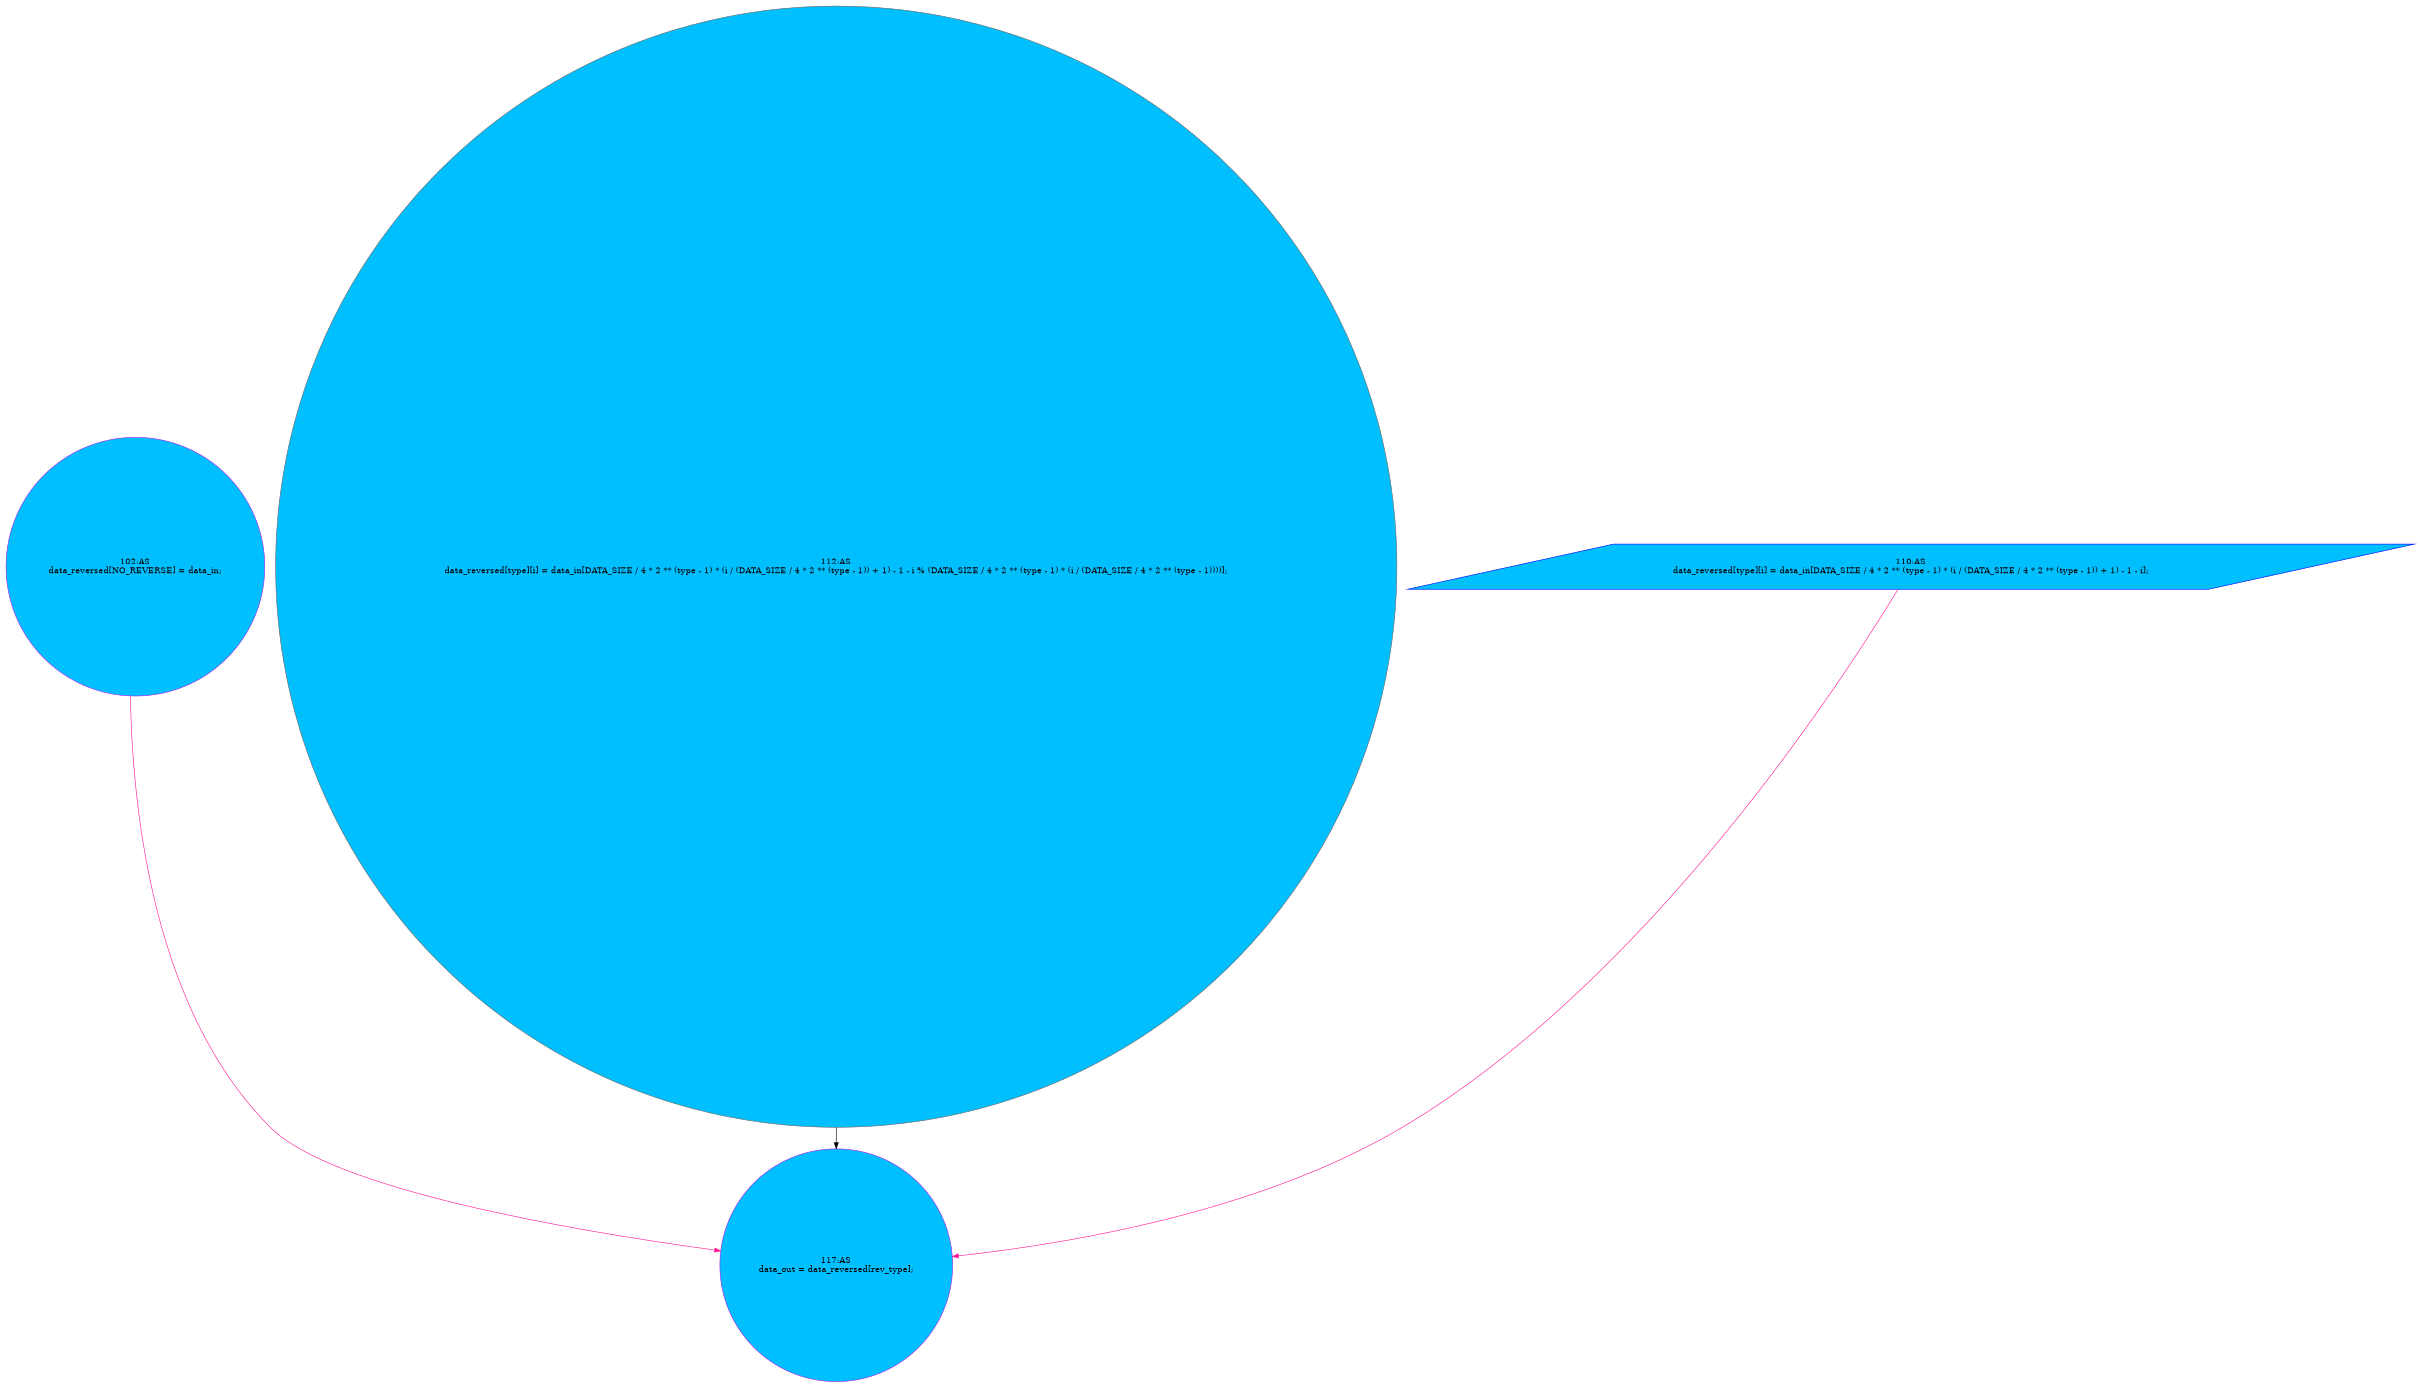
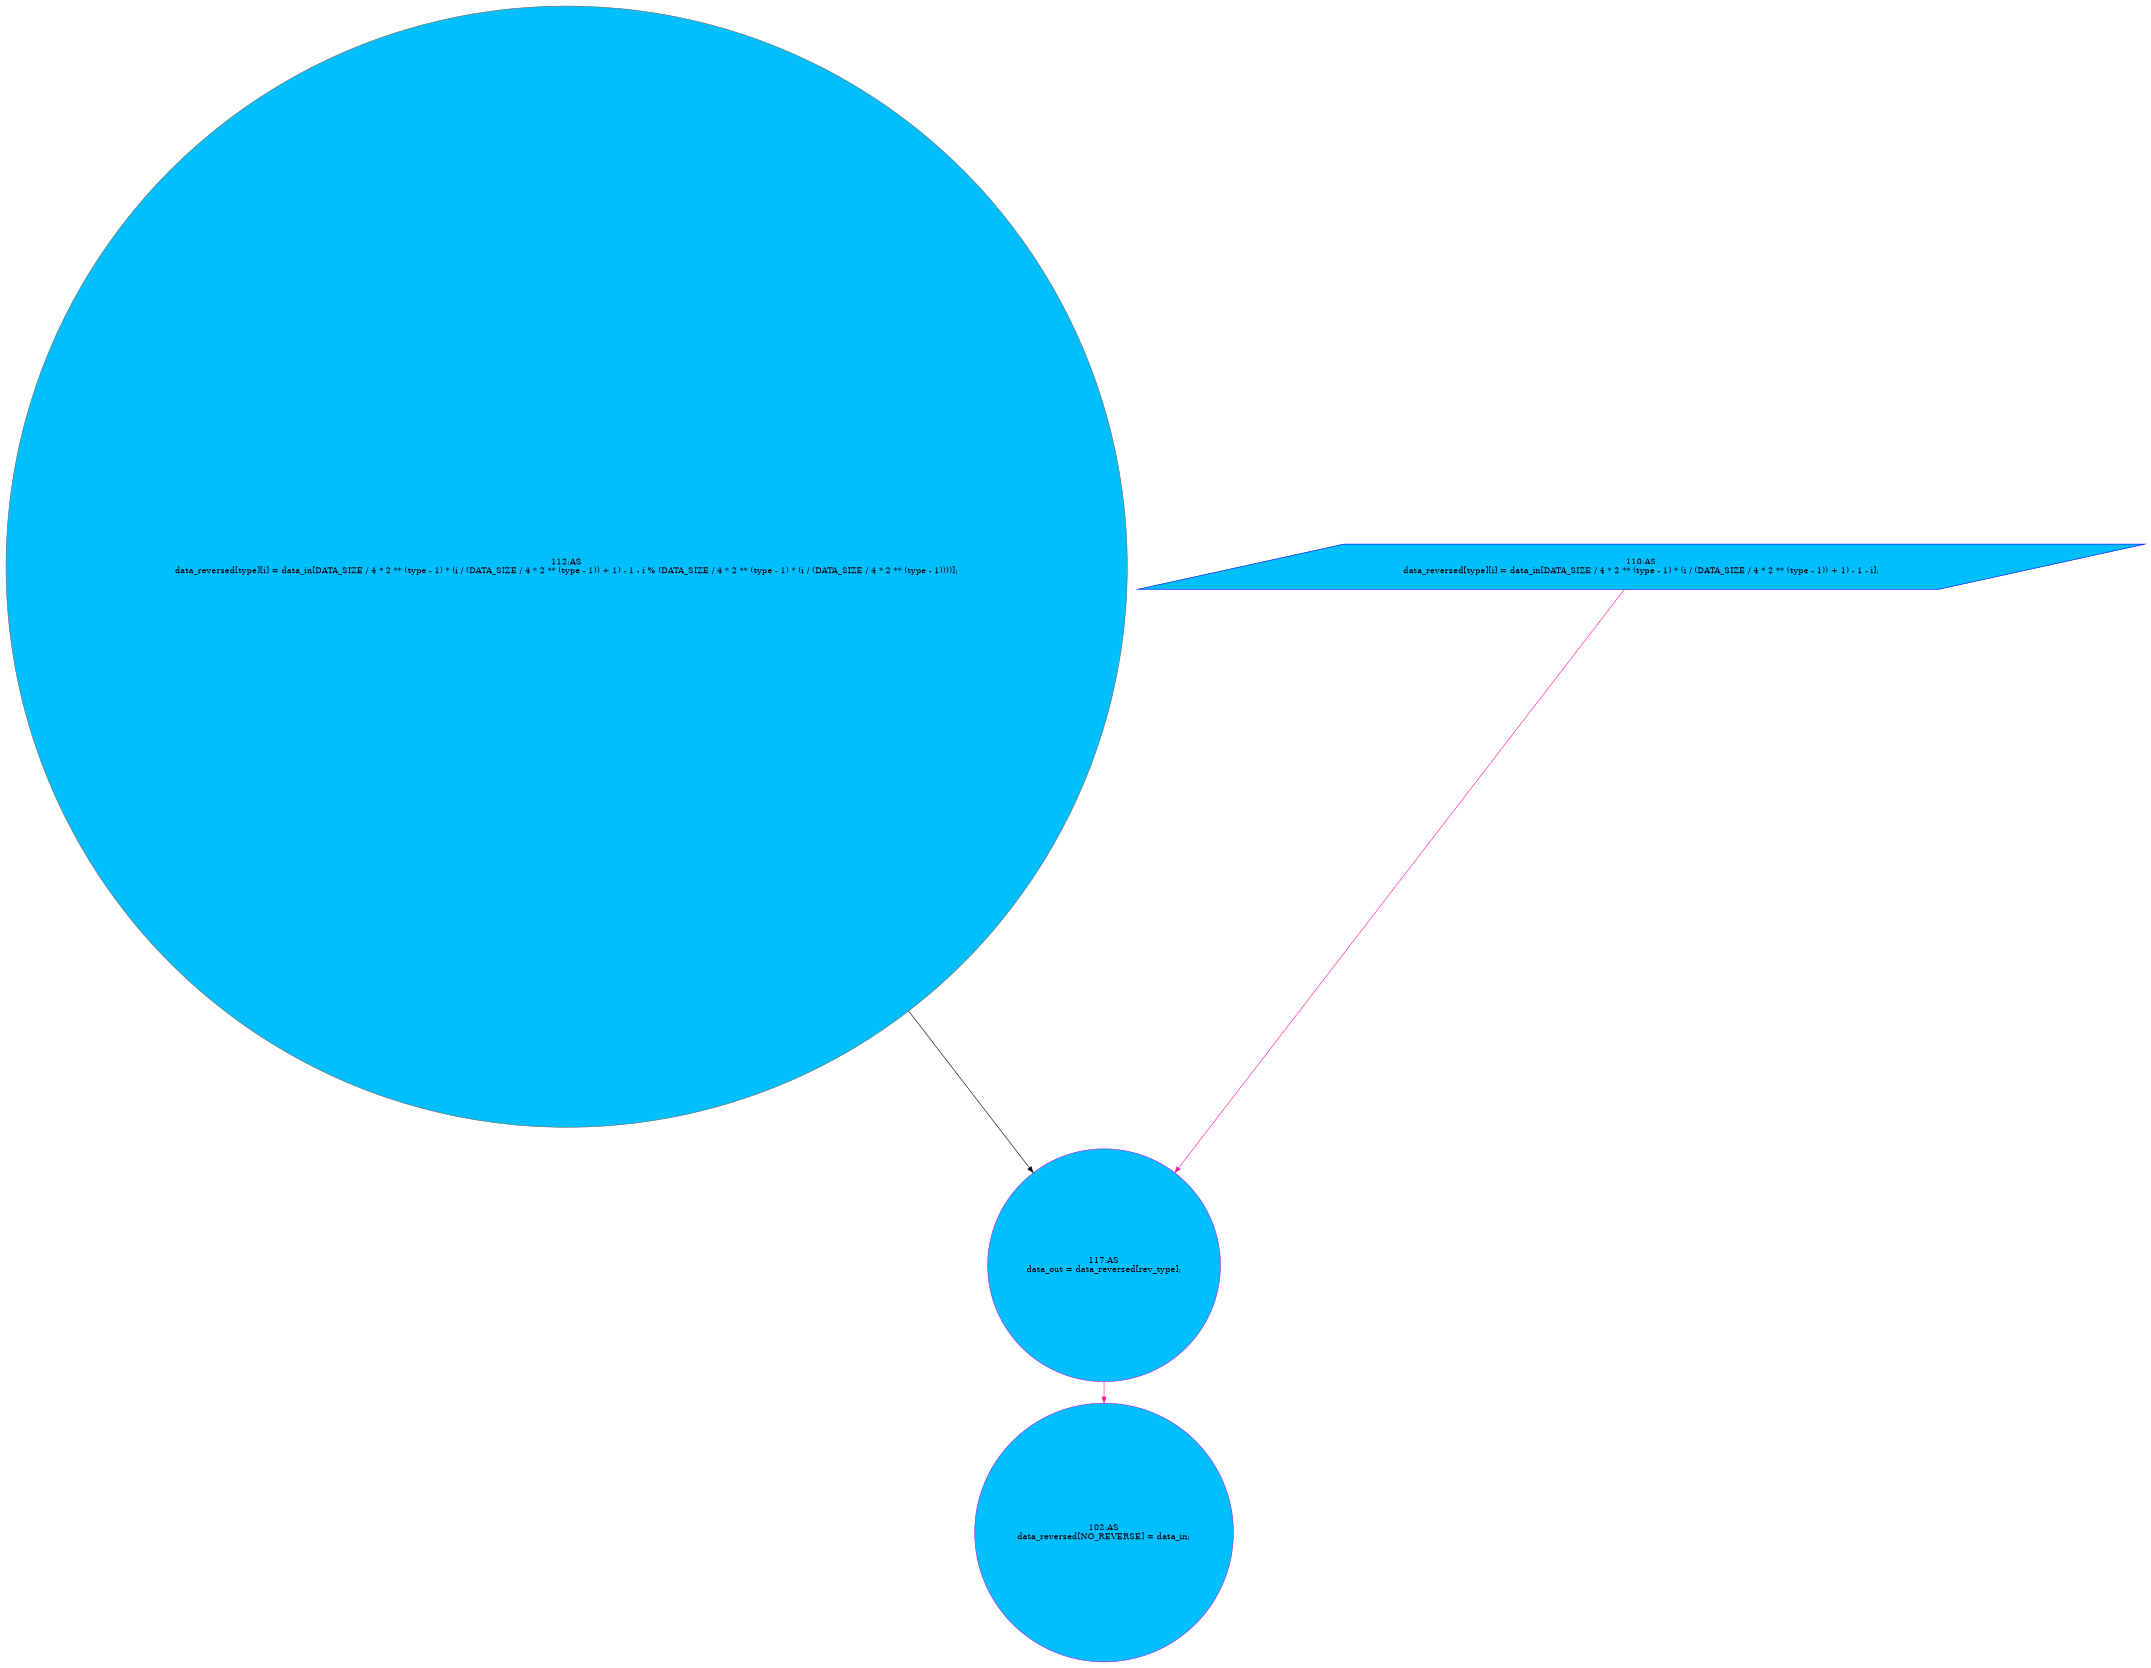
(271, 1128) -> (1104, 1389)
